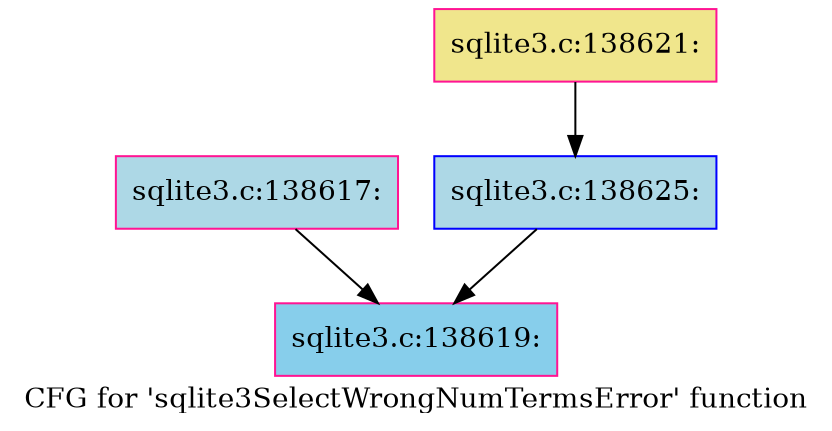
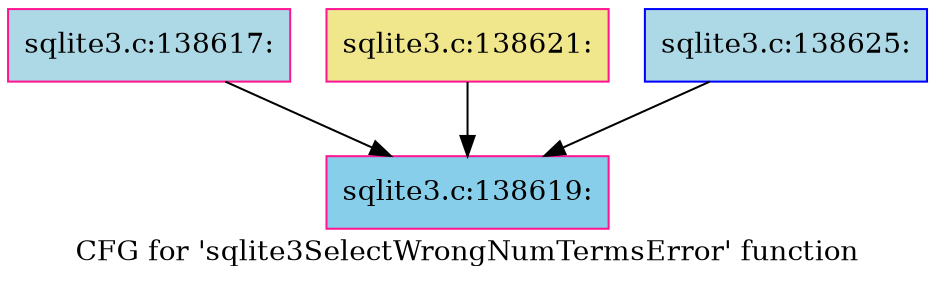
(575, 109) -> (468, 109)
